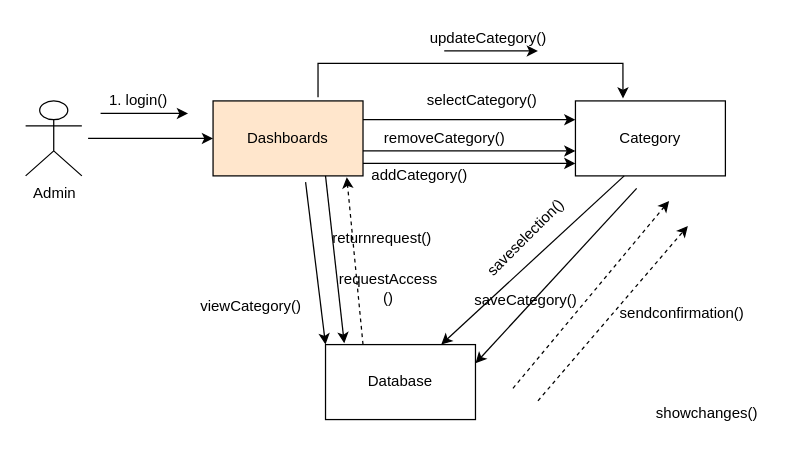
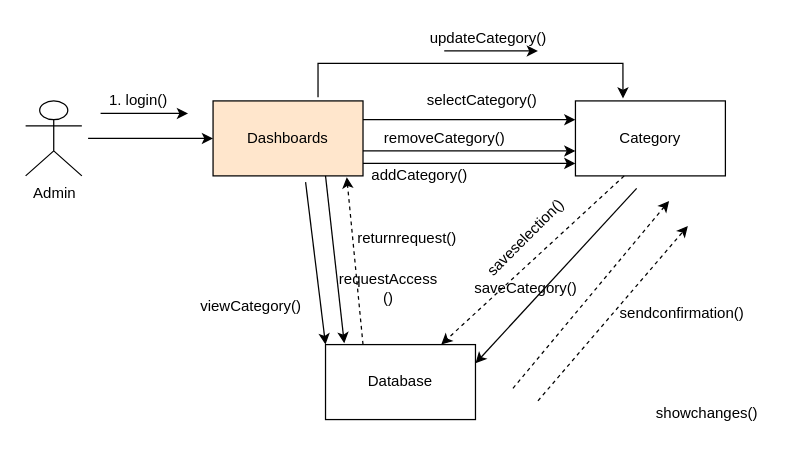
(382, 238) -> (407, 238)
(535, 258) -> (535, 258)
(526, 301) -> (526, 288)
